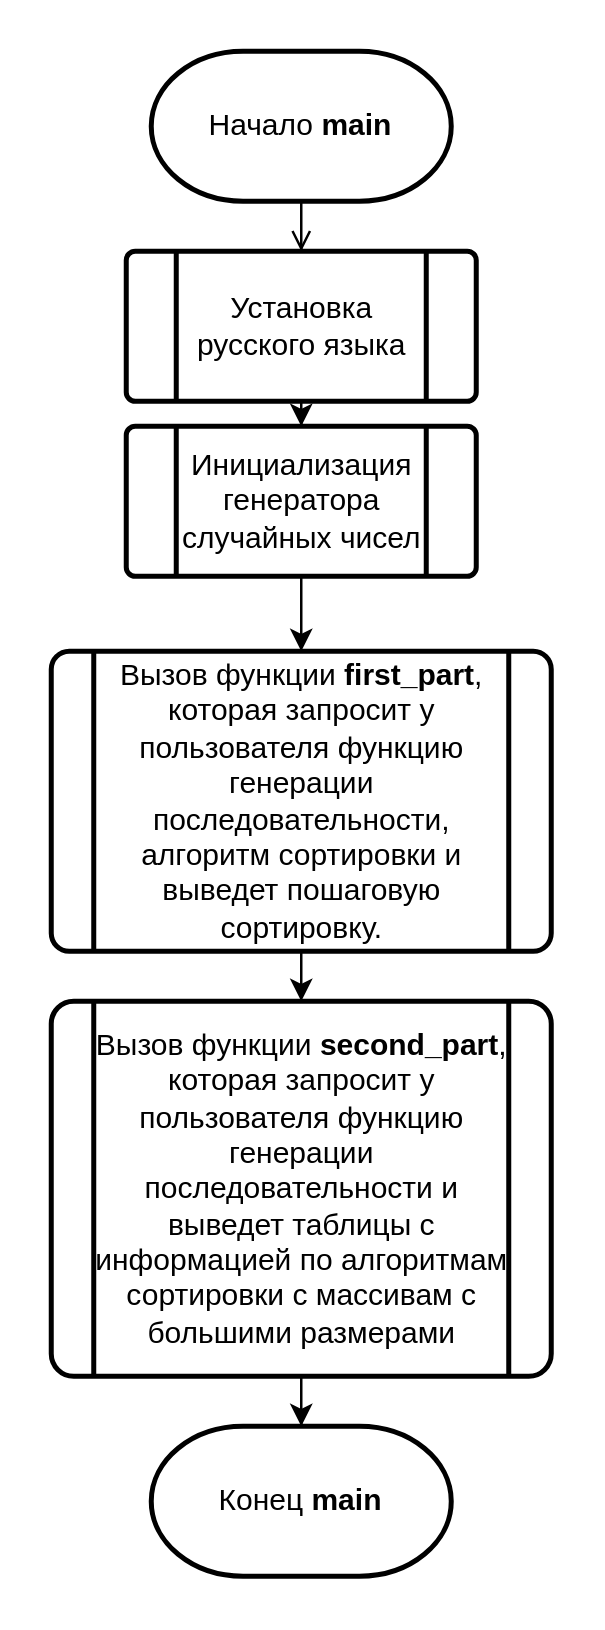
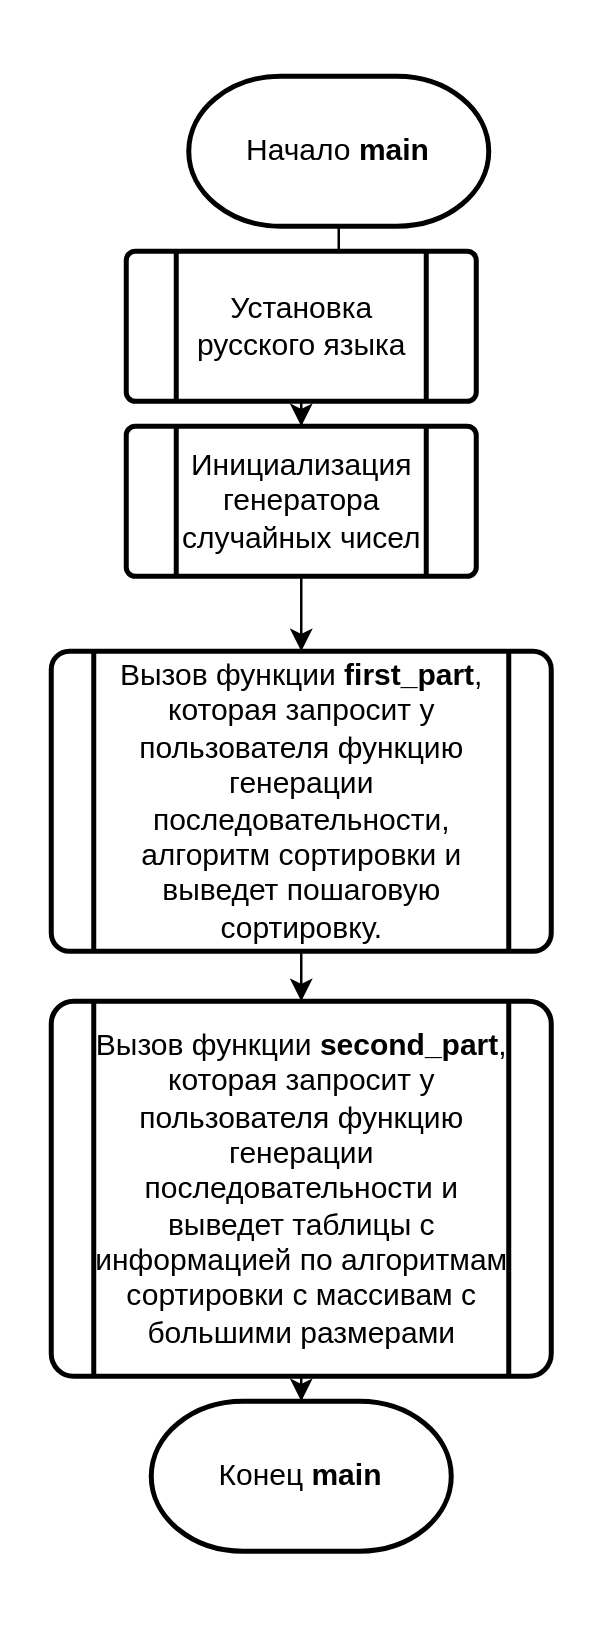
(301, 126) -> (339, 151)
(301, 1501) -> (301, 1476)
